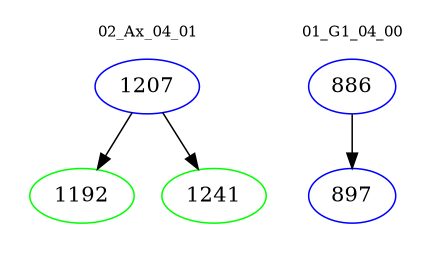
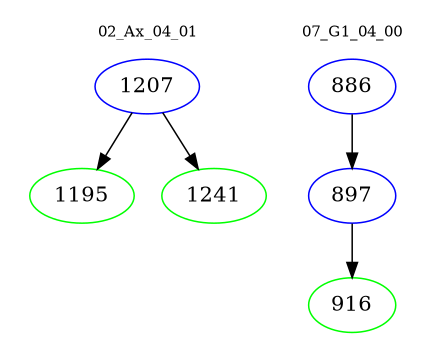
(353, 33) -> (353, 33)
(82, 196) -> (82, 196)
none -> (352, 305)
